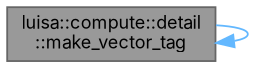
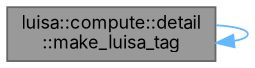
(111, 34) -> (111, 34)
